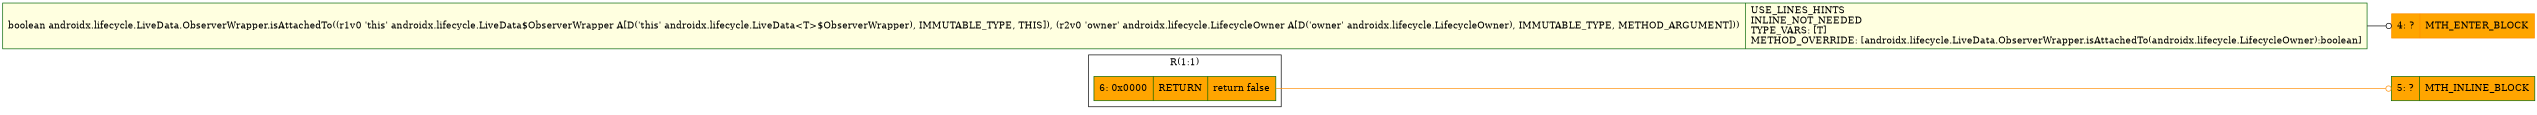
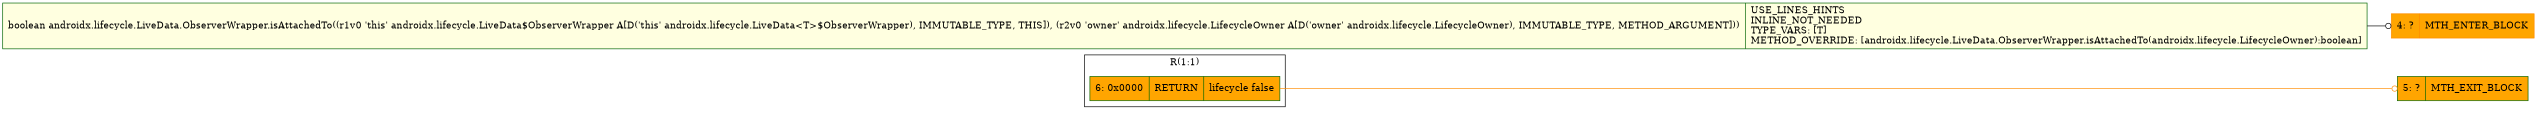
(1242, 88) -> (1242, 88)
(2477, 88) -> (2477, 88)
